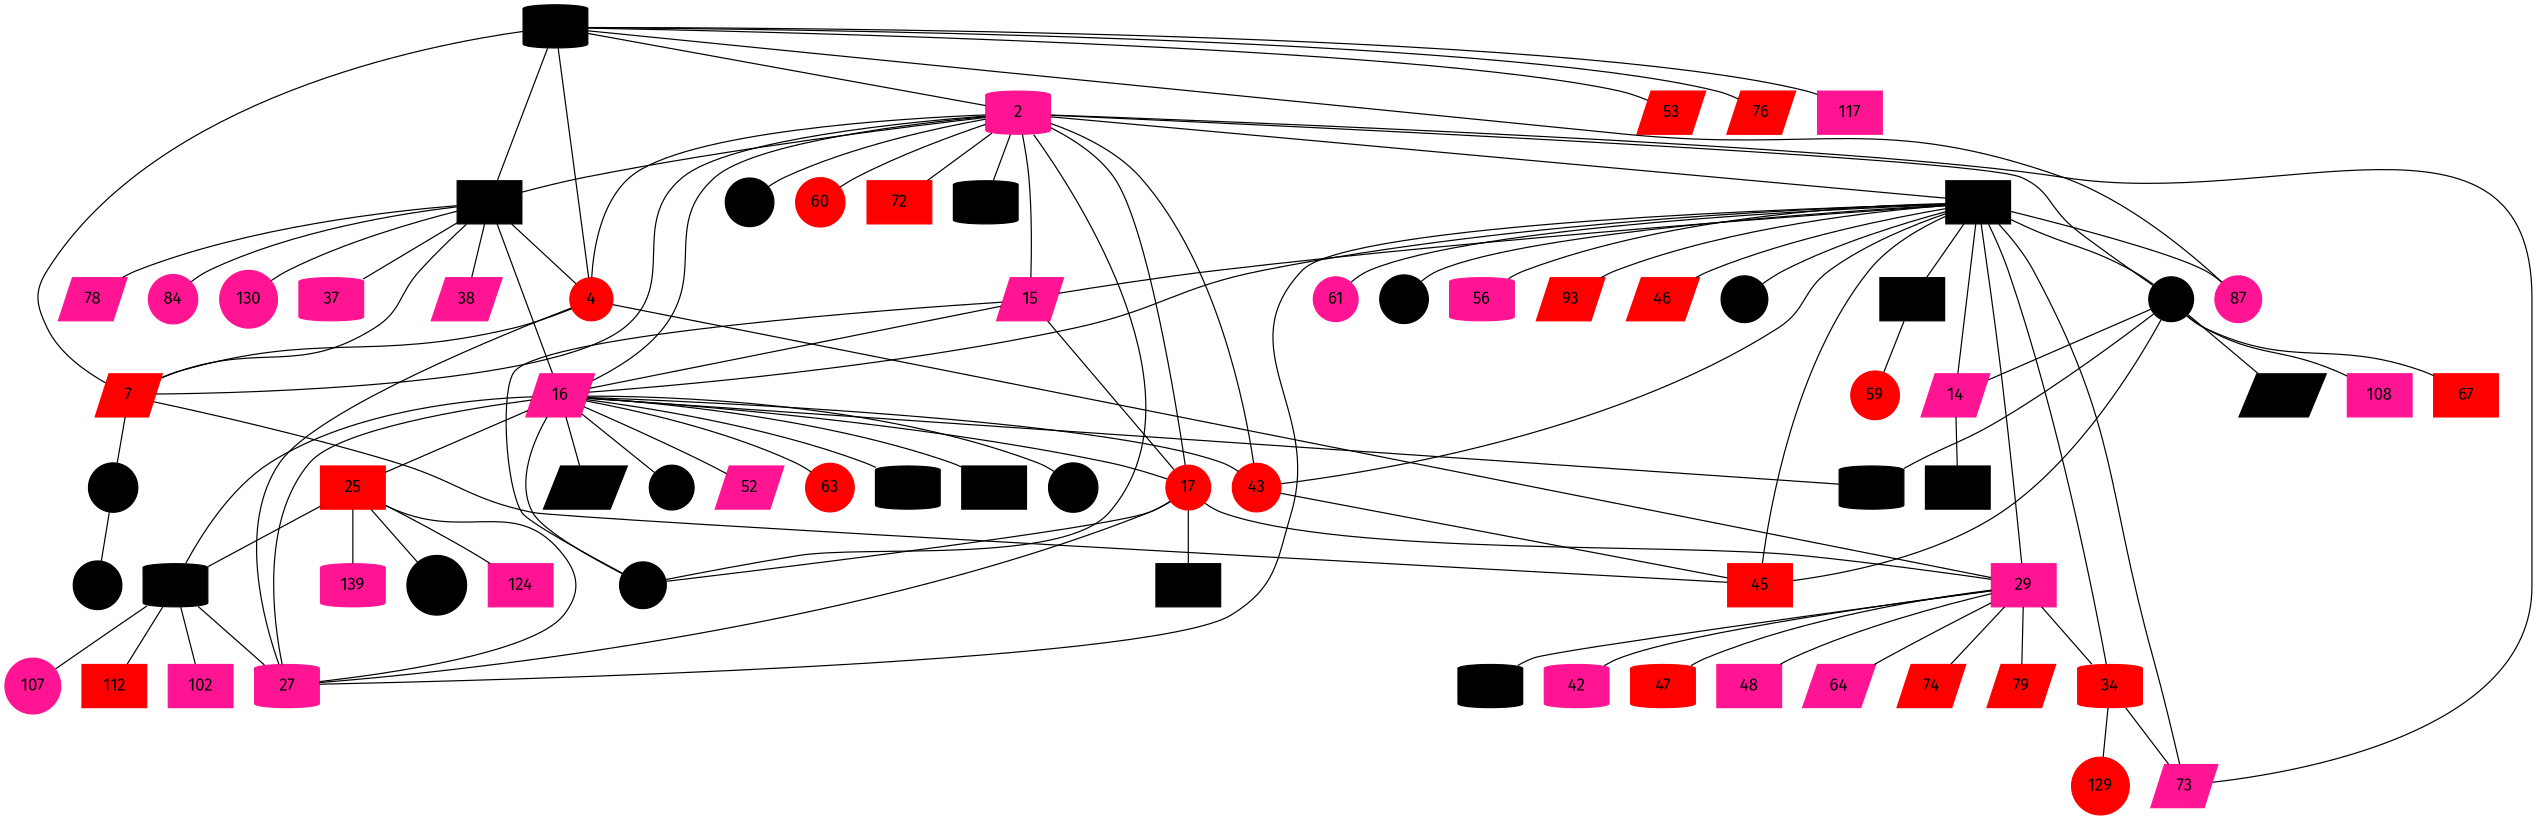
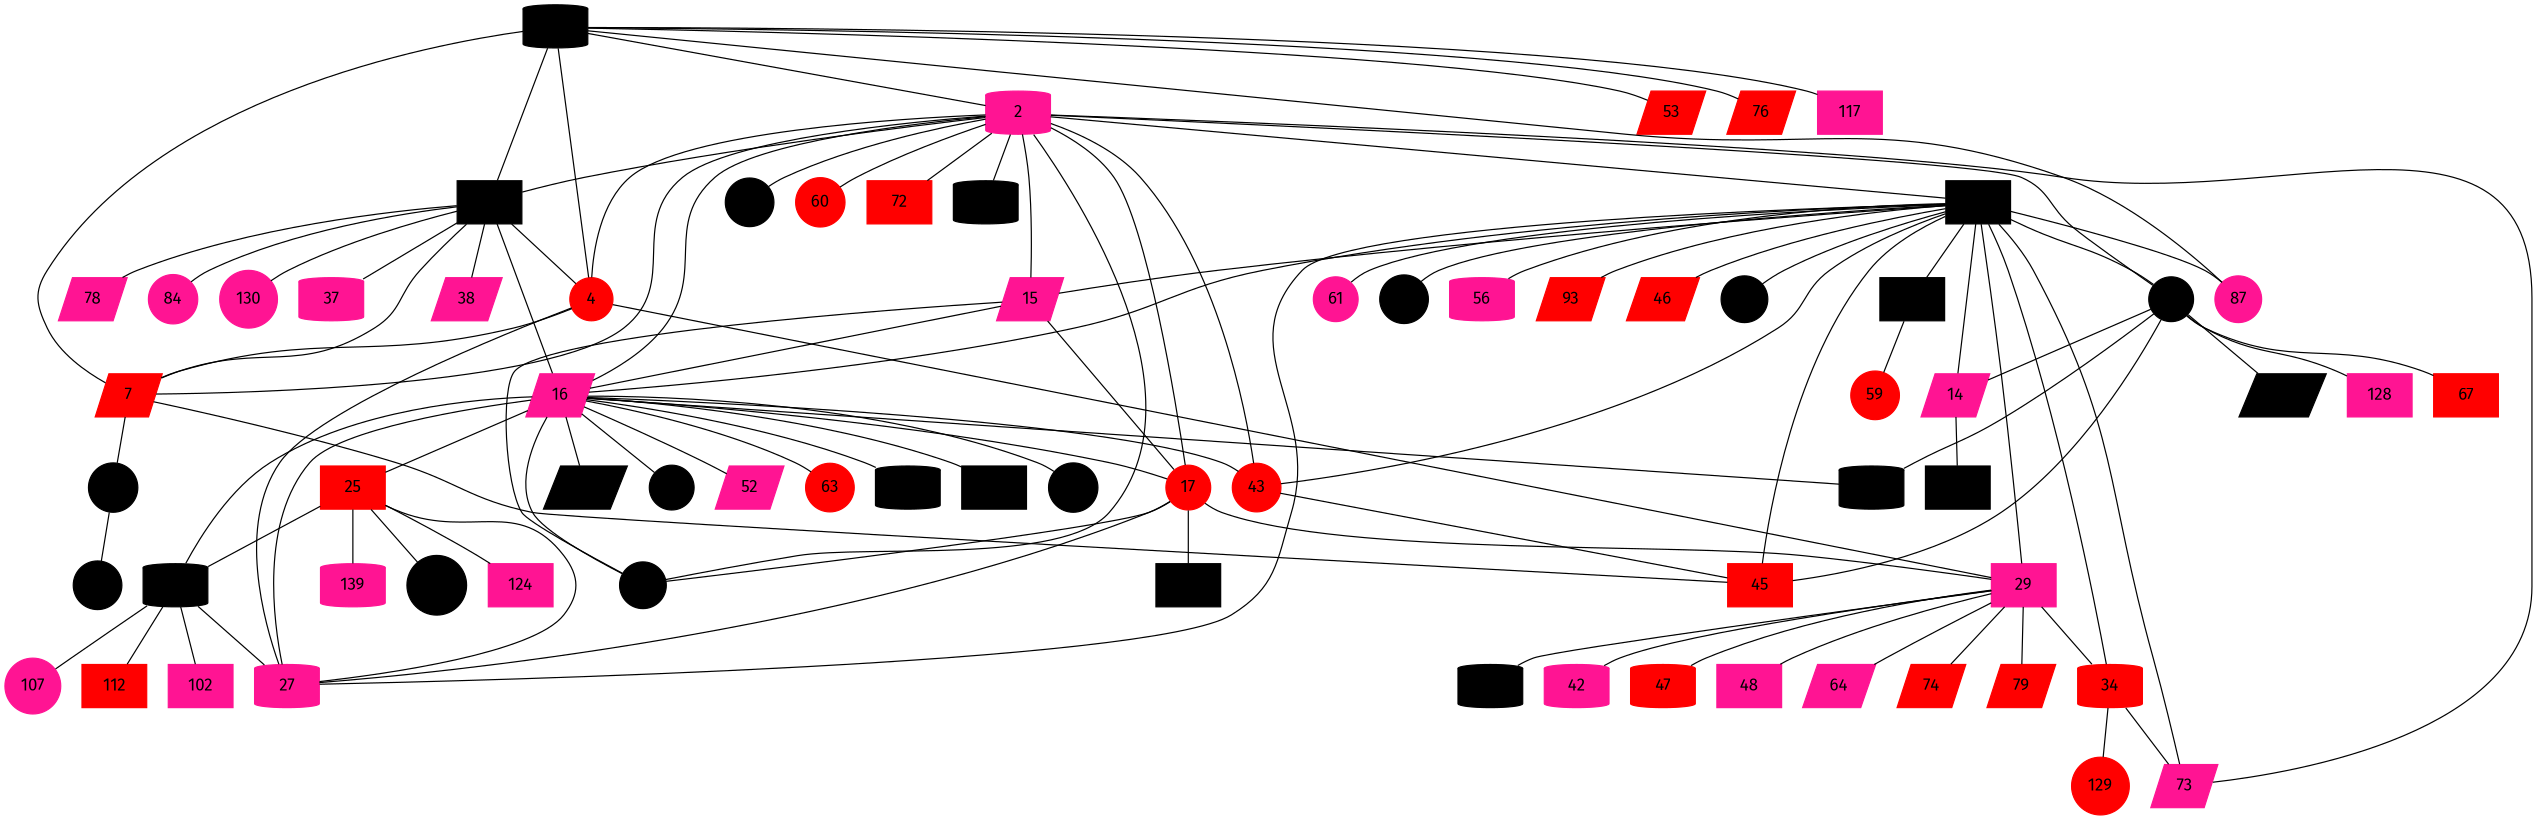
(2380, 395) -> (2380, 395)
